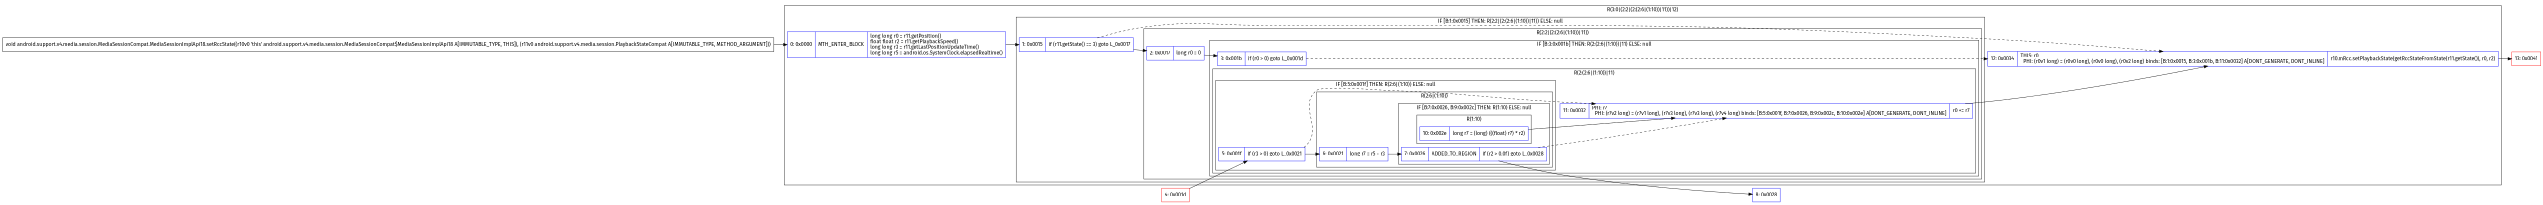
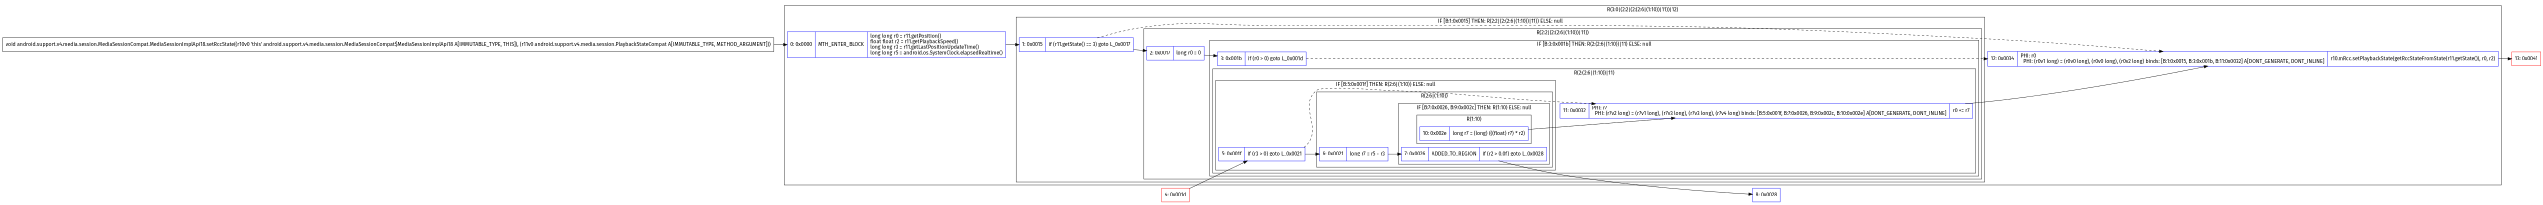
(2030, 56) -> (2029, 56)
(1631, 134) -> none
